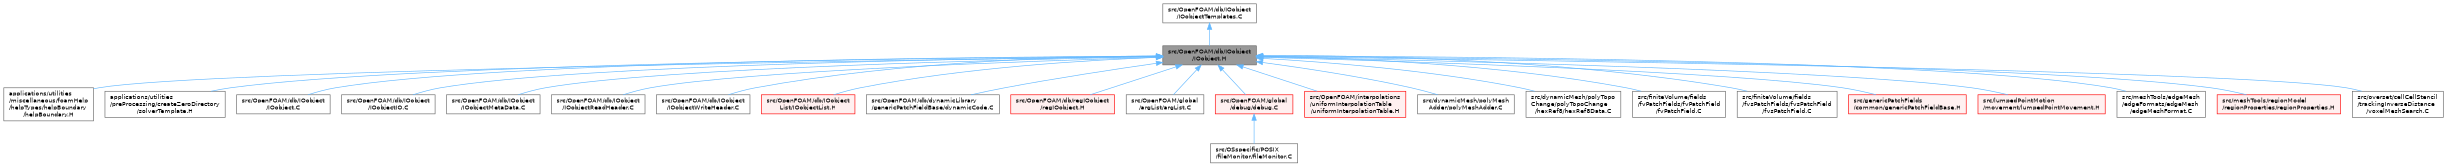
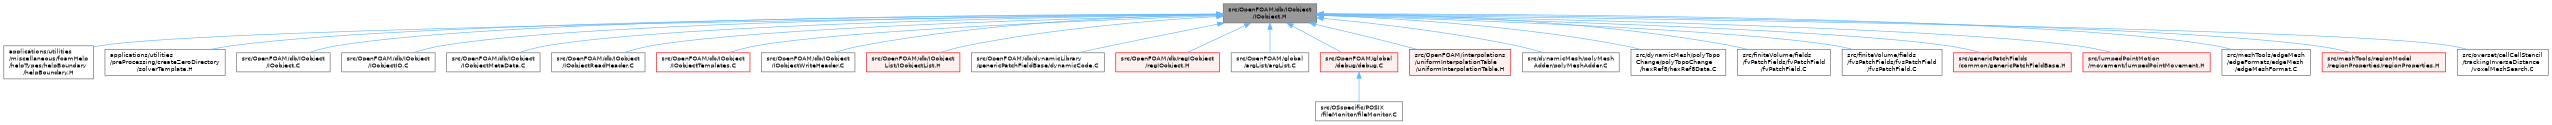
(1210, 13) -> (703, 62)
(1210, 38) -> (947, 28)
